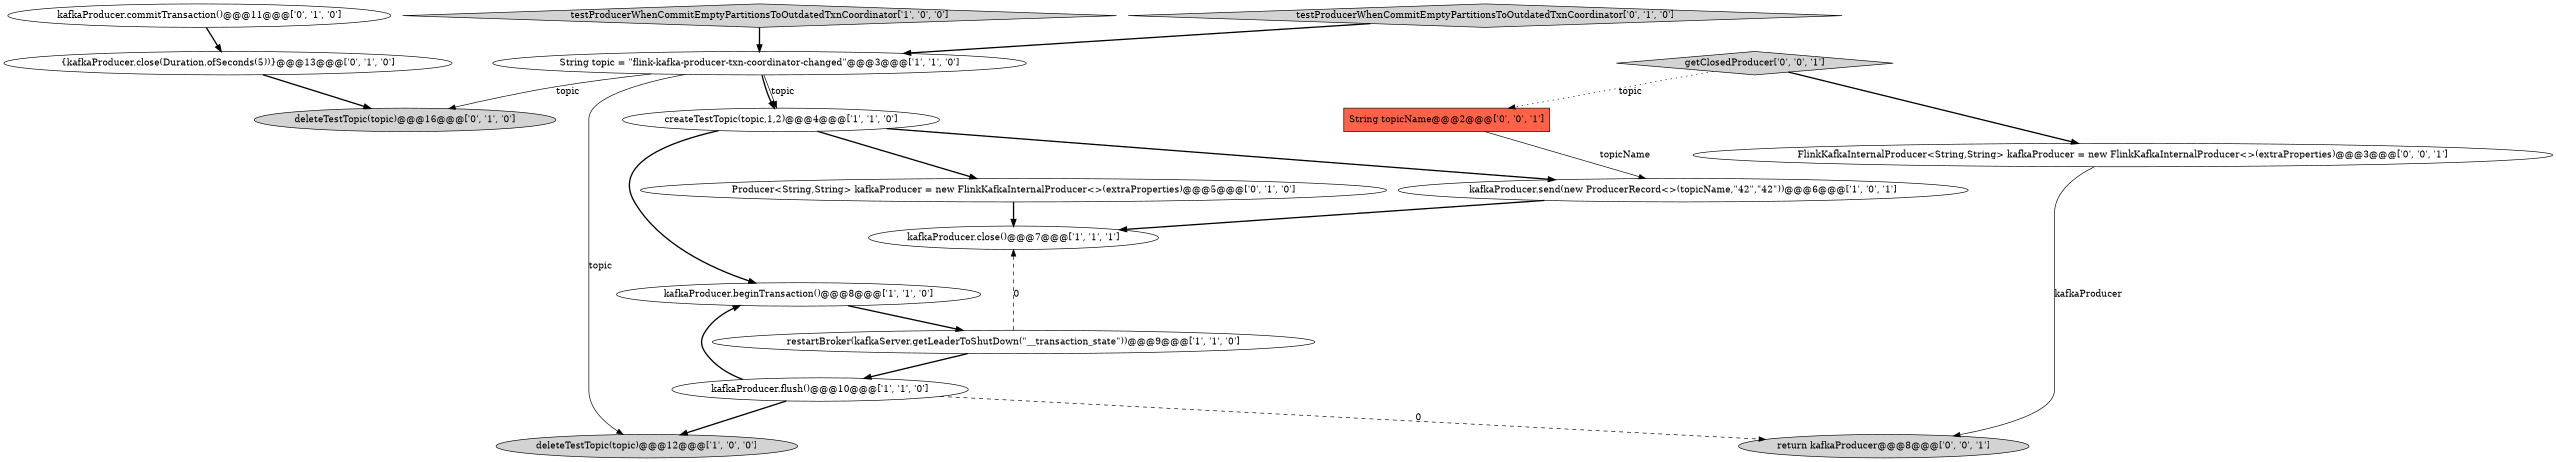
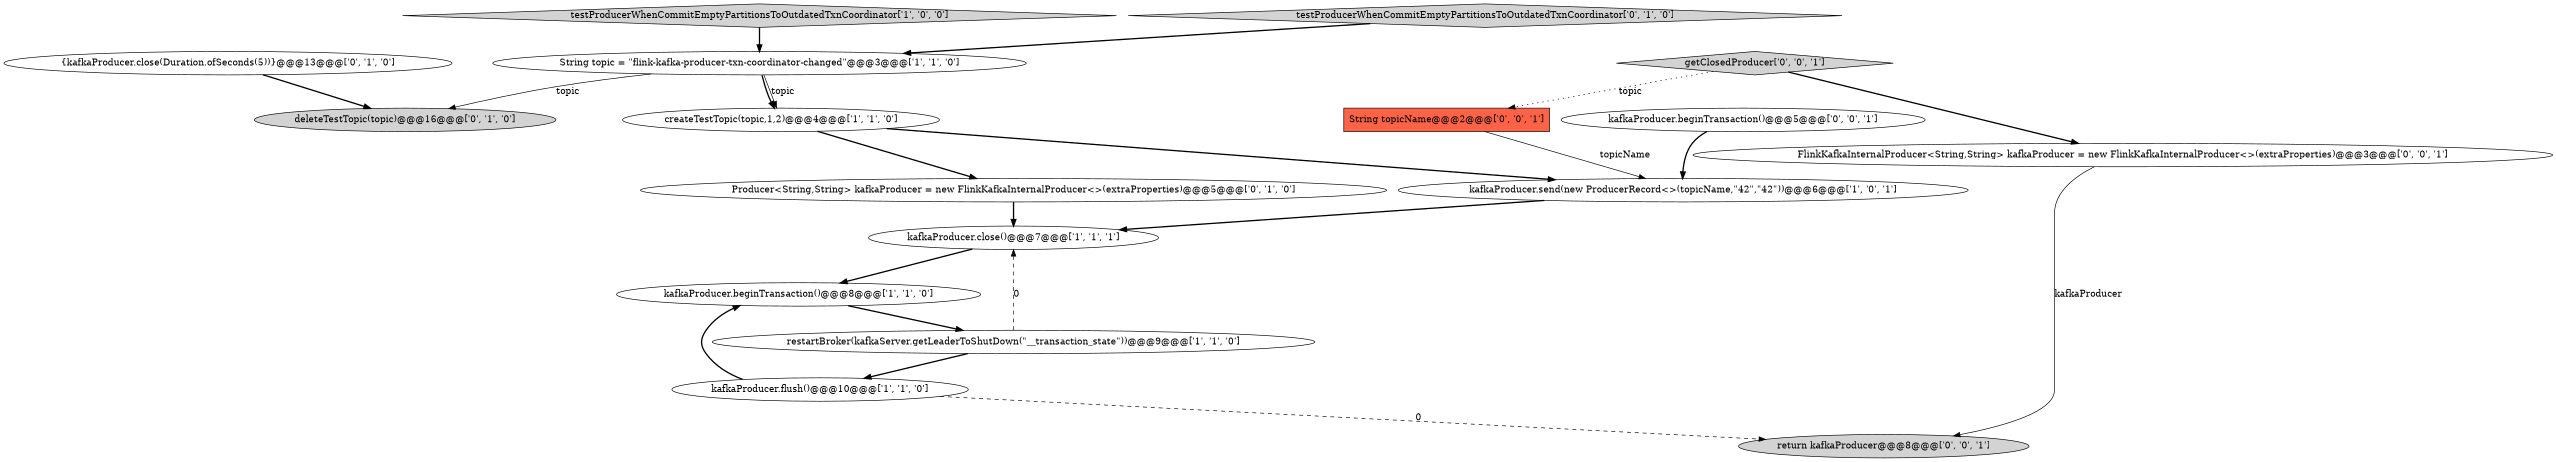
(199, 16) -> none
none -> (1743, 120)
(638, 208) -> (910, 265)
(647, 446) -> none
